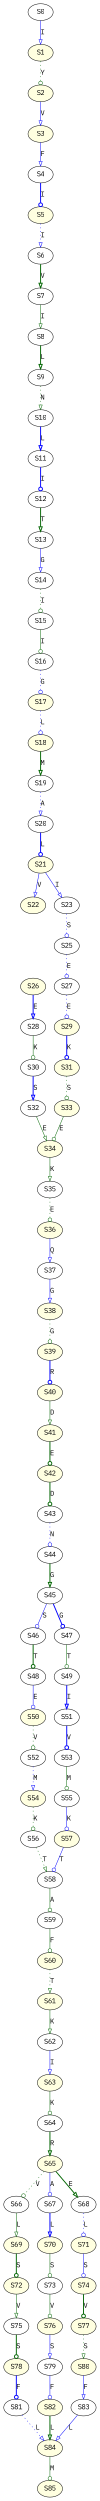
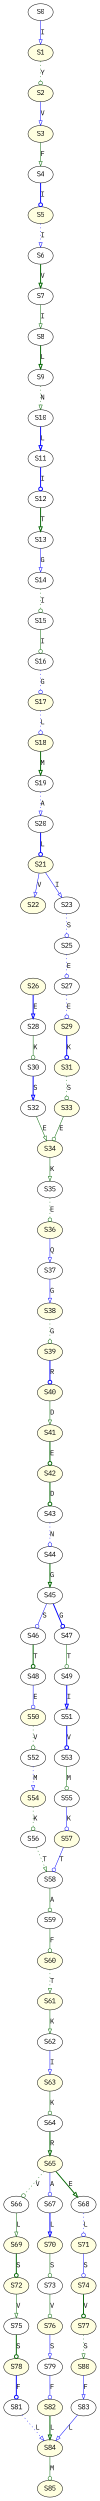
(41, 152) -> (41, 152)
